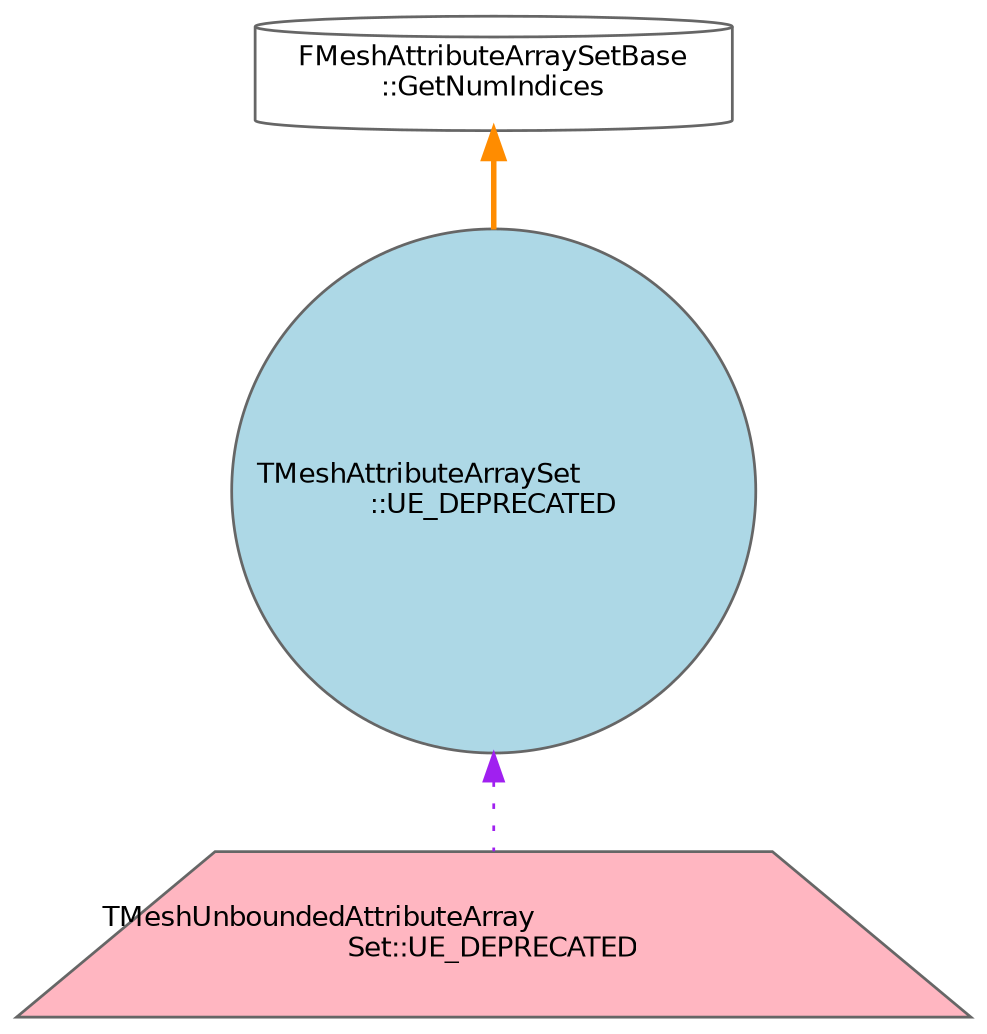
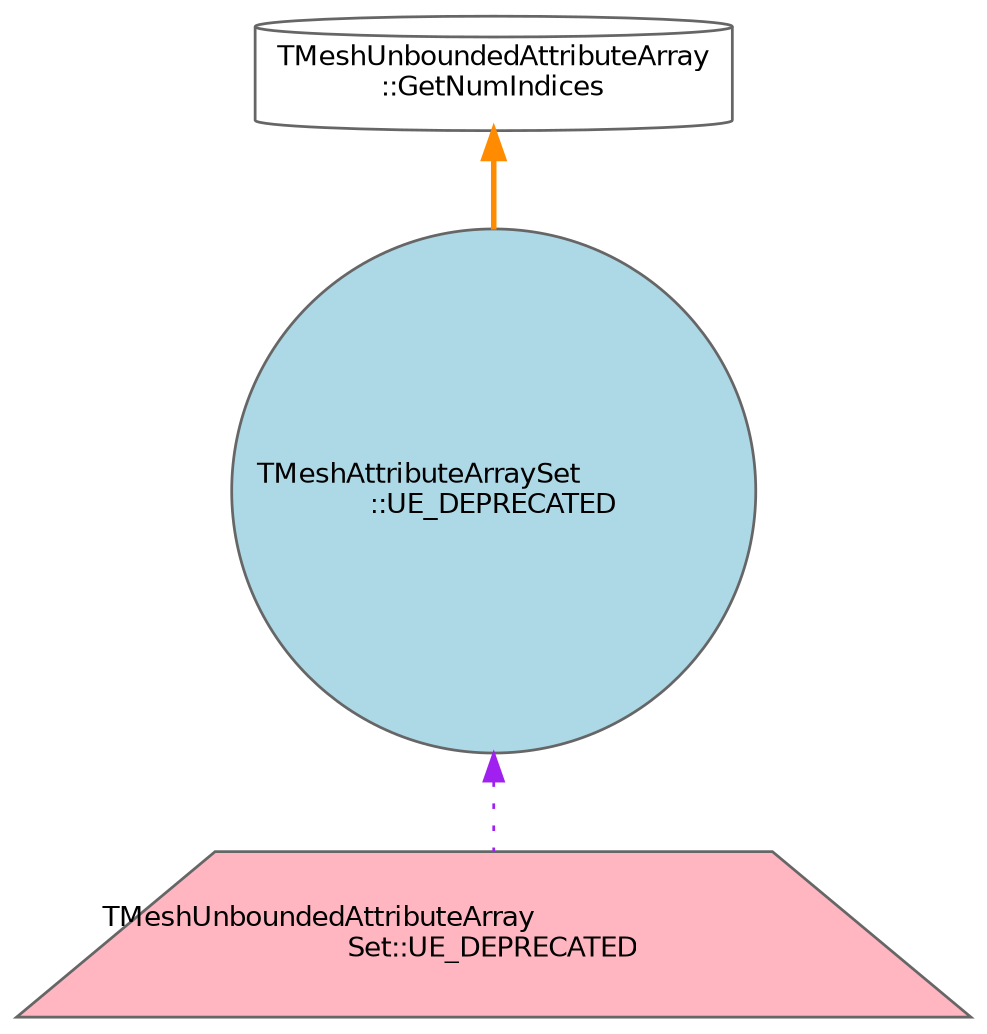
(494, 73) -> (494, 73)
